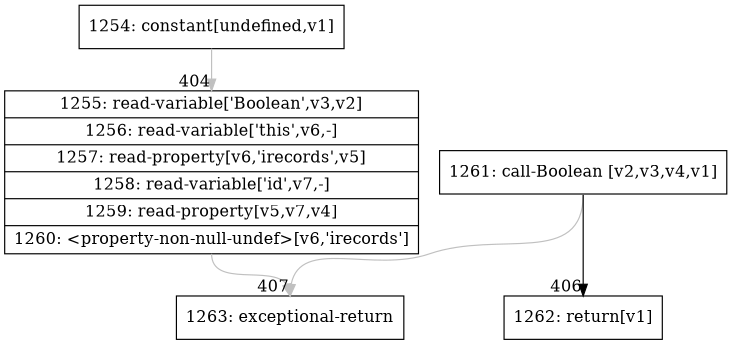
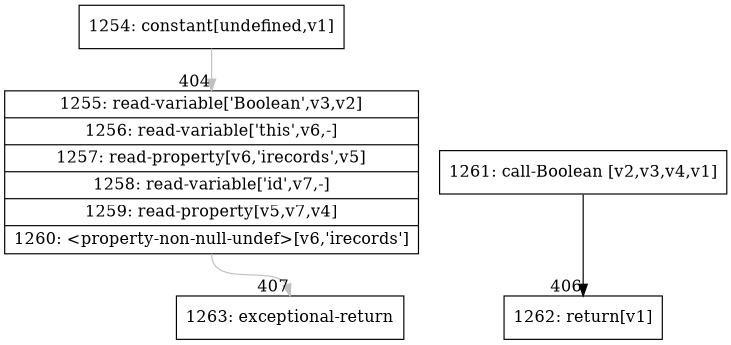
(445, 250) -> none
